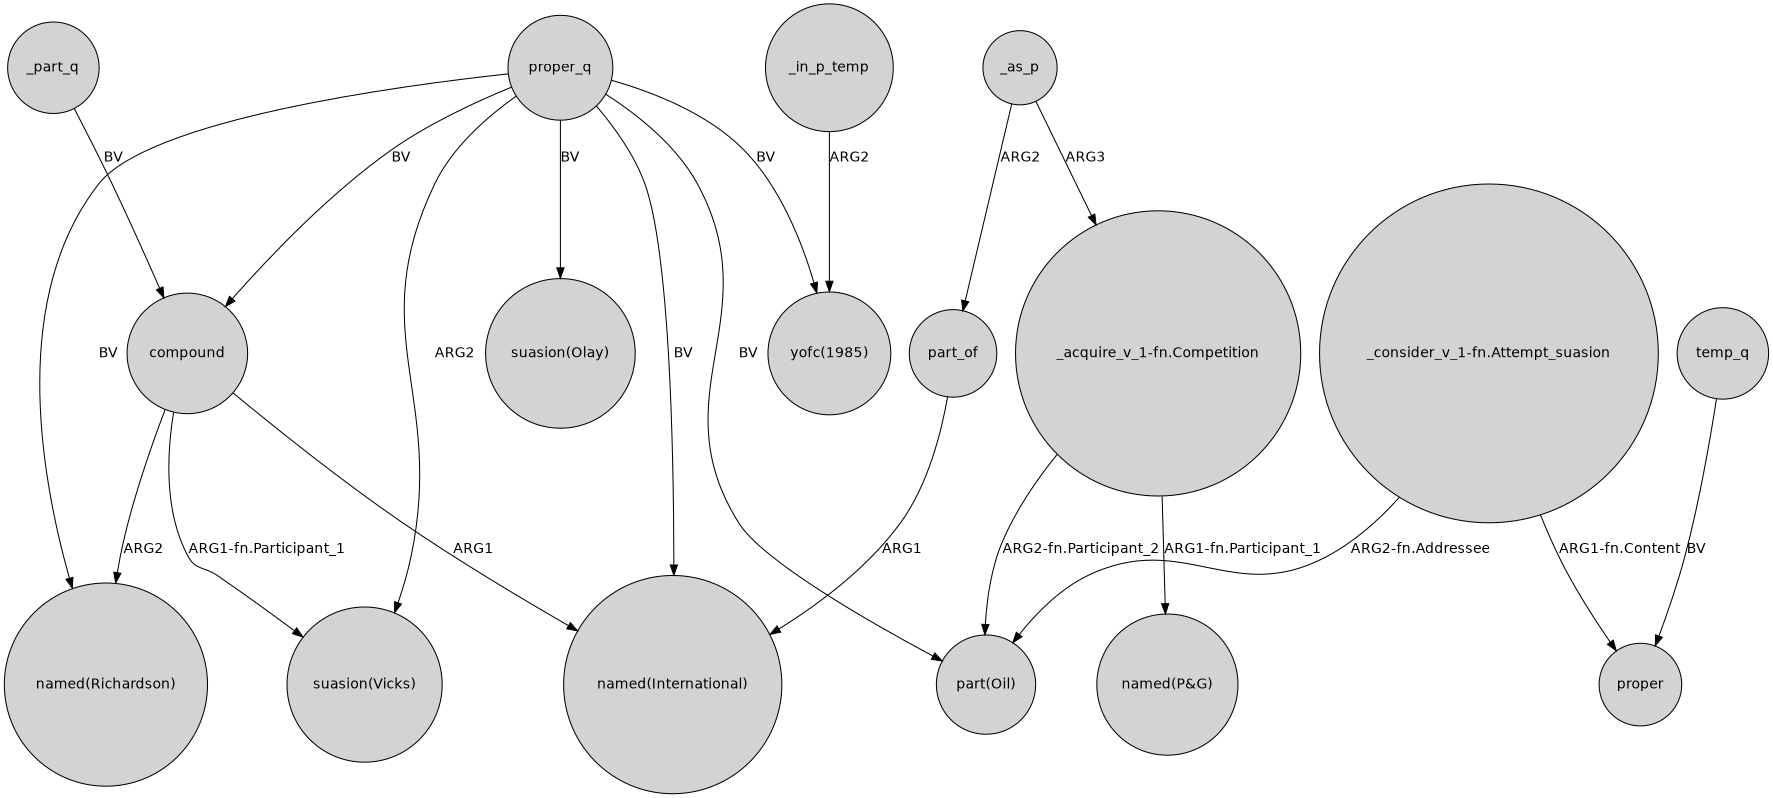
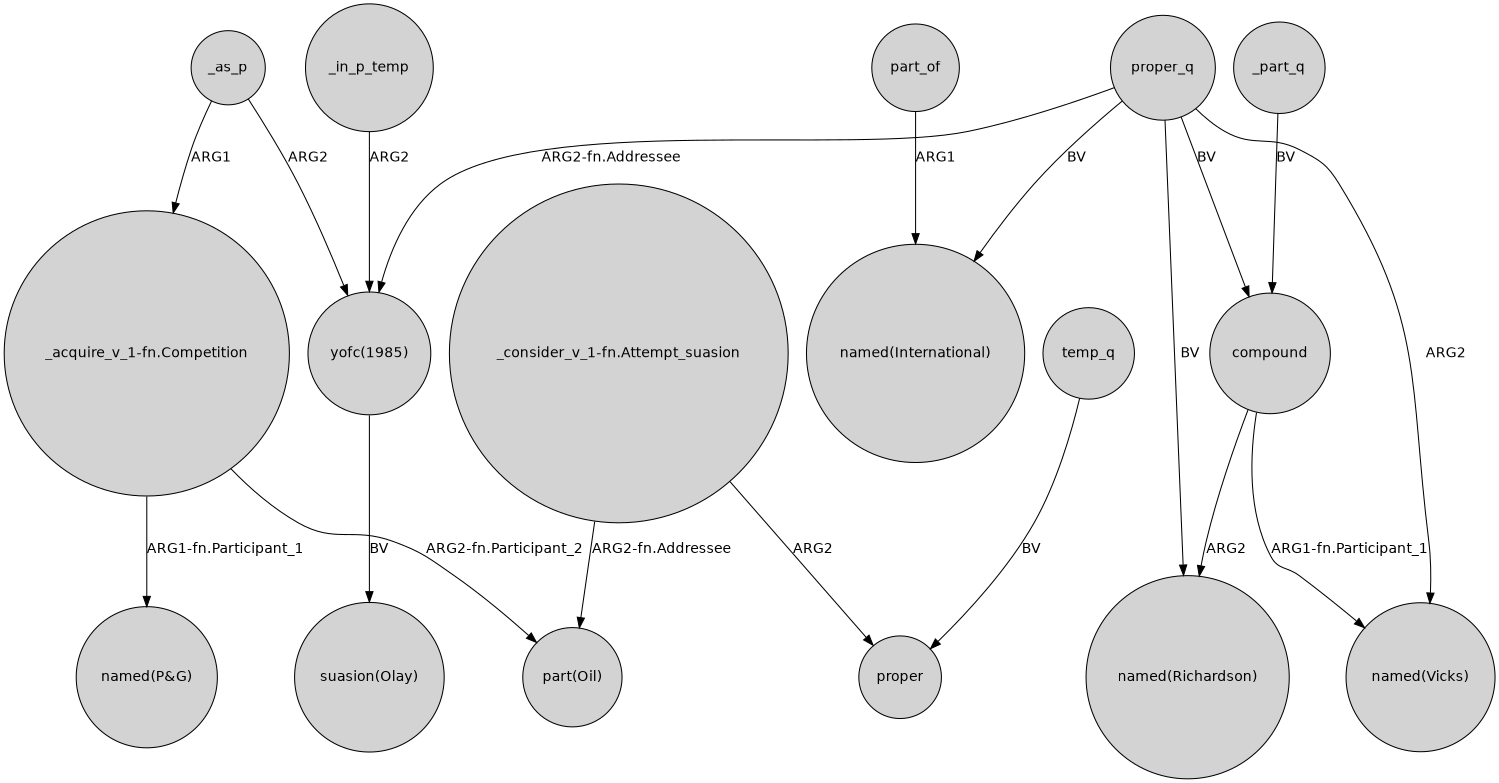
(766, 158) -> (612, 158)
(1086, 158) -> (212, 158)
(560, 194) -> (369, 503)
(989, 202) -> (301, 189)
(709, 407) -> none
(395, 518) -> none
(1620, 549) -> (814, 549)
(365, 685) -> (1421, 677)
